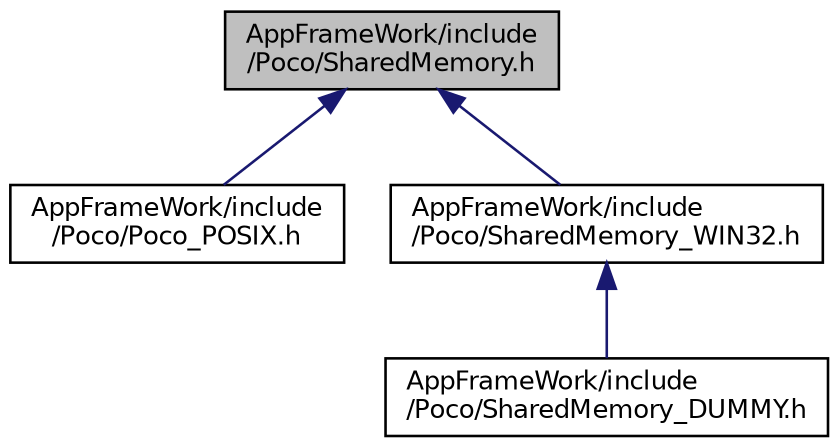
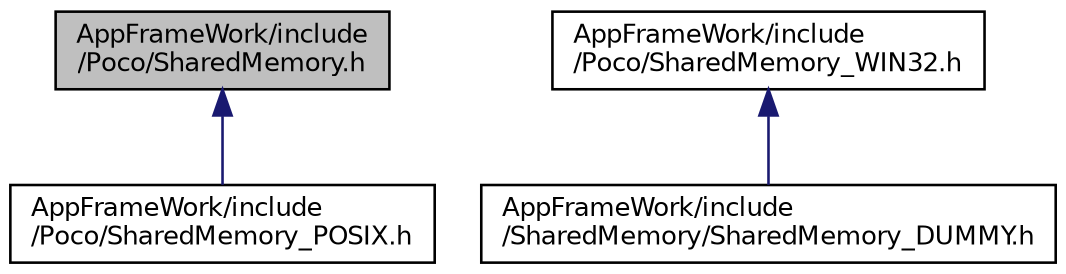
(510, 145) -> none
(177, 224) -> (223, 224)
(607, 397) -> (768, 224)
